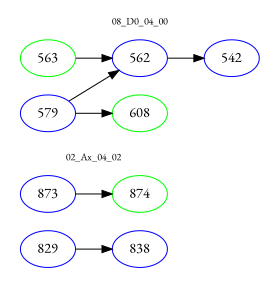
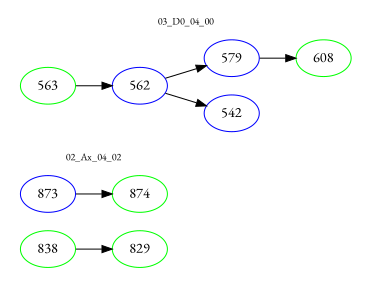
(140, 22) -> (186, 22)
(90, 88) -> (181, 73)
(48, 249) -> (140, 249)
(89, 249) -> (89, 249)
(140, 249) -> (48, 249)
